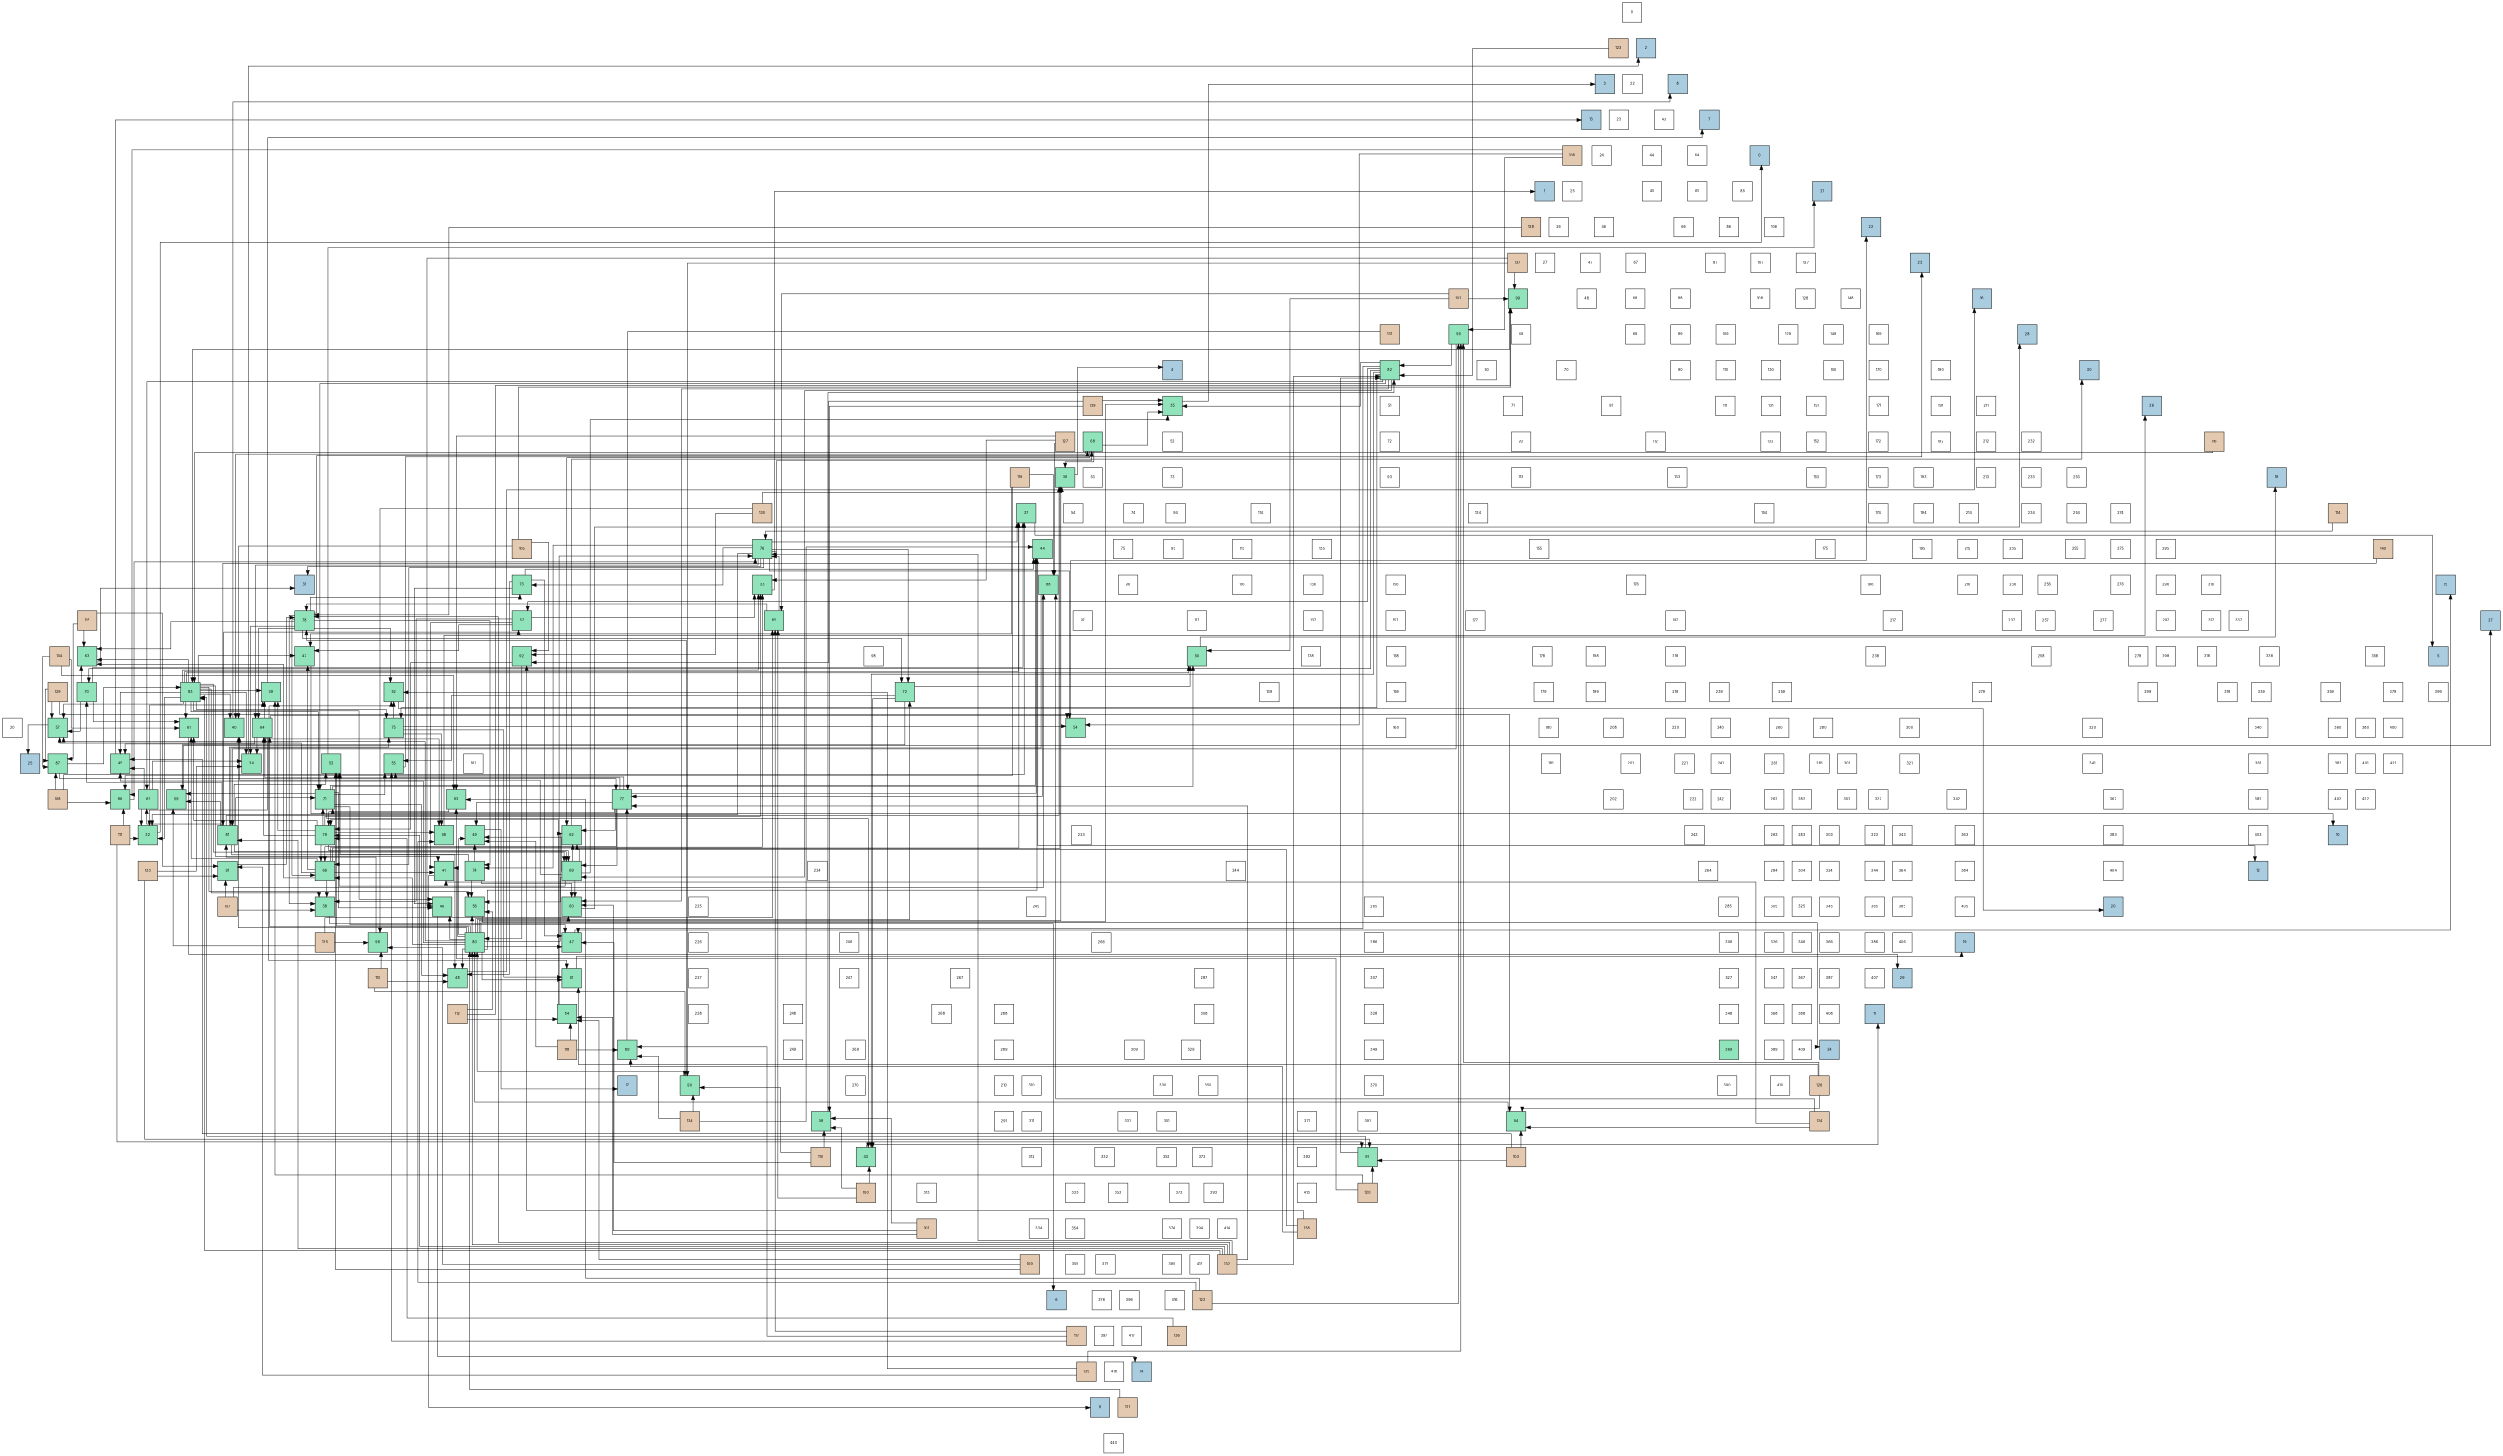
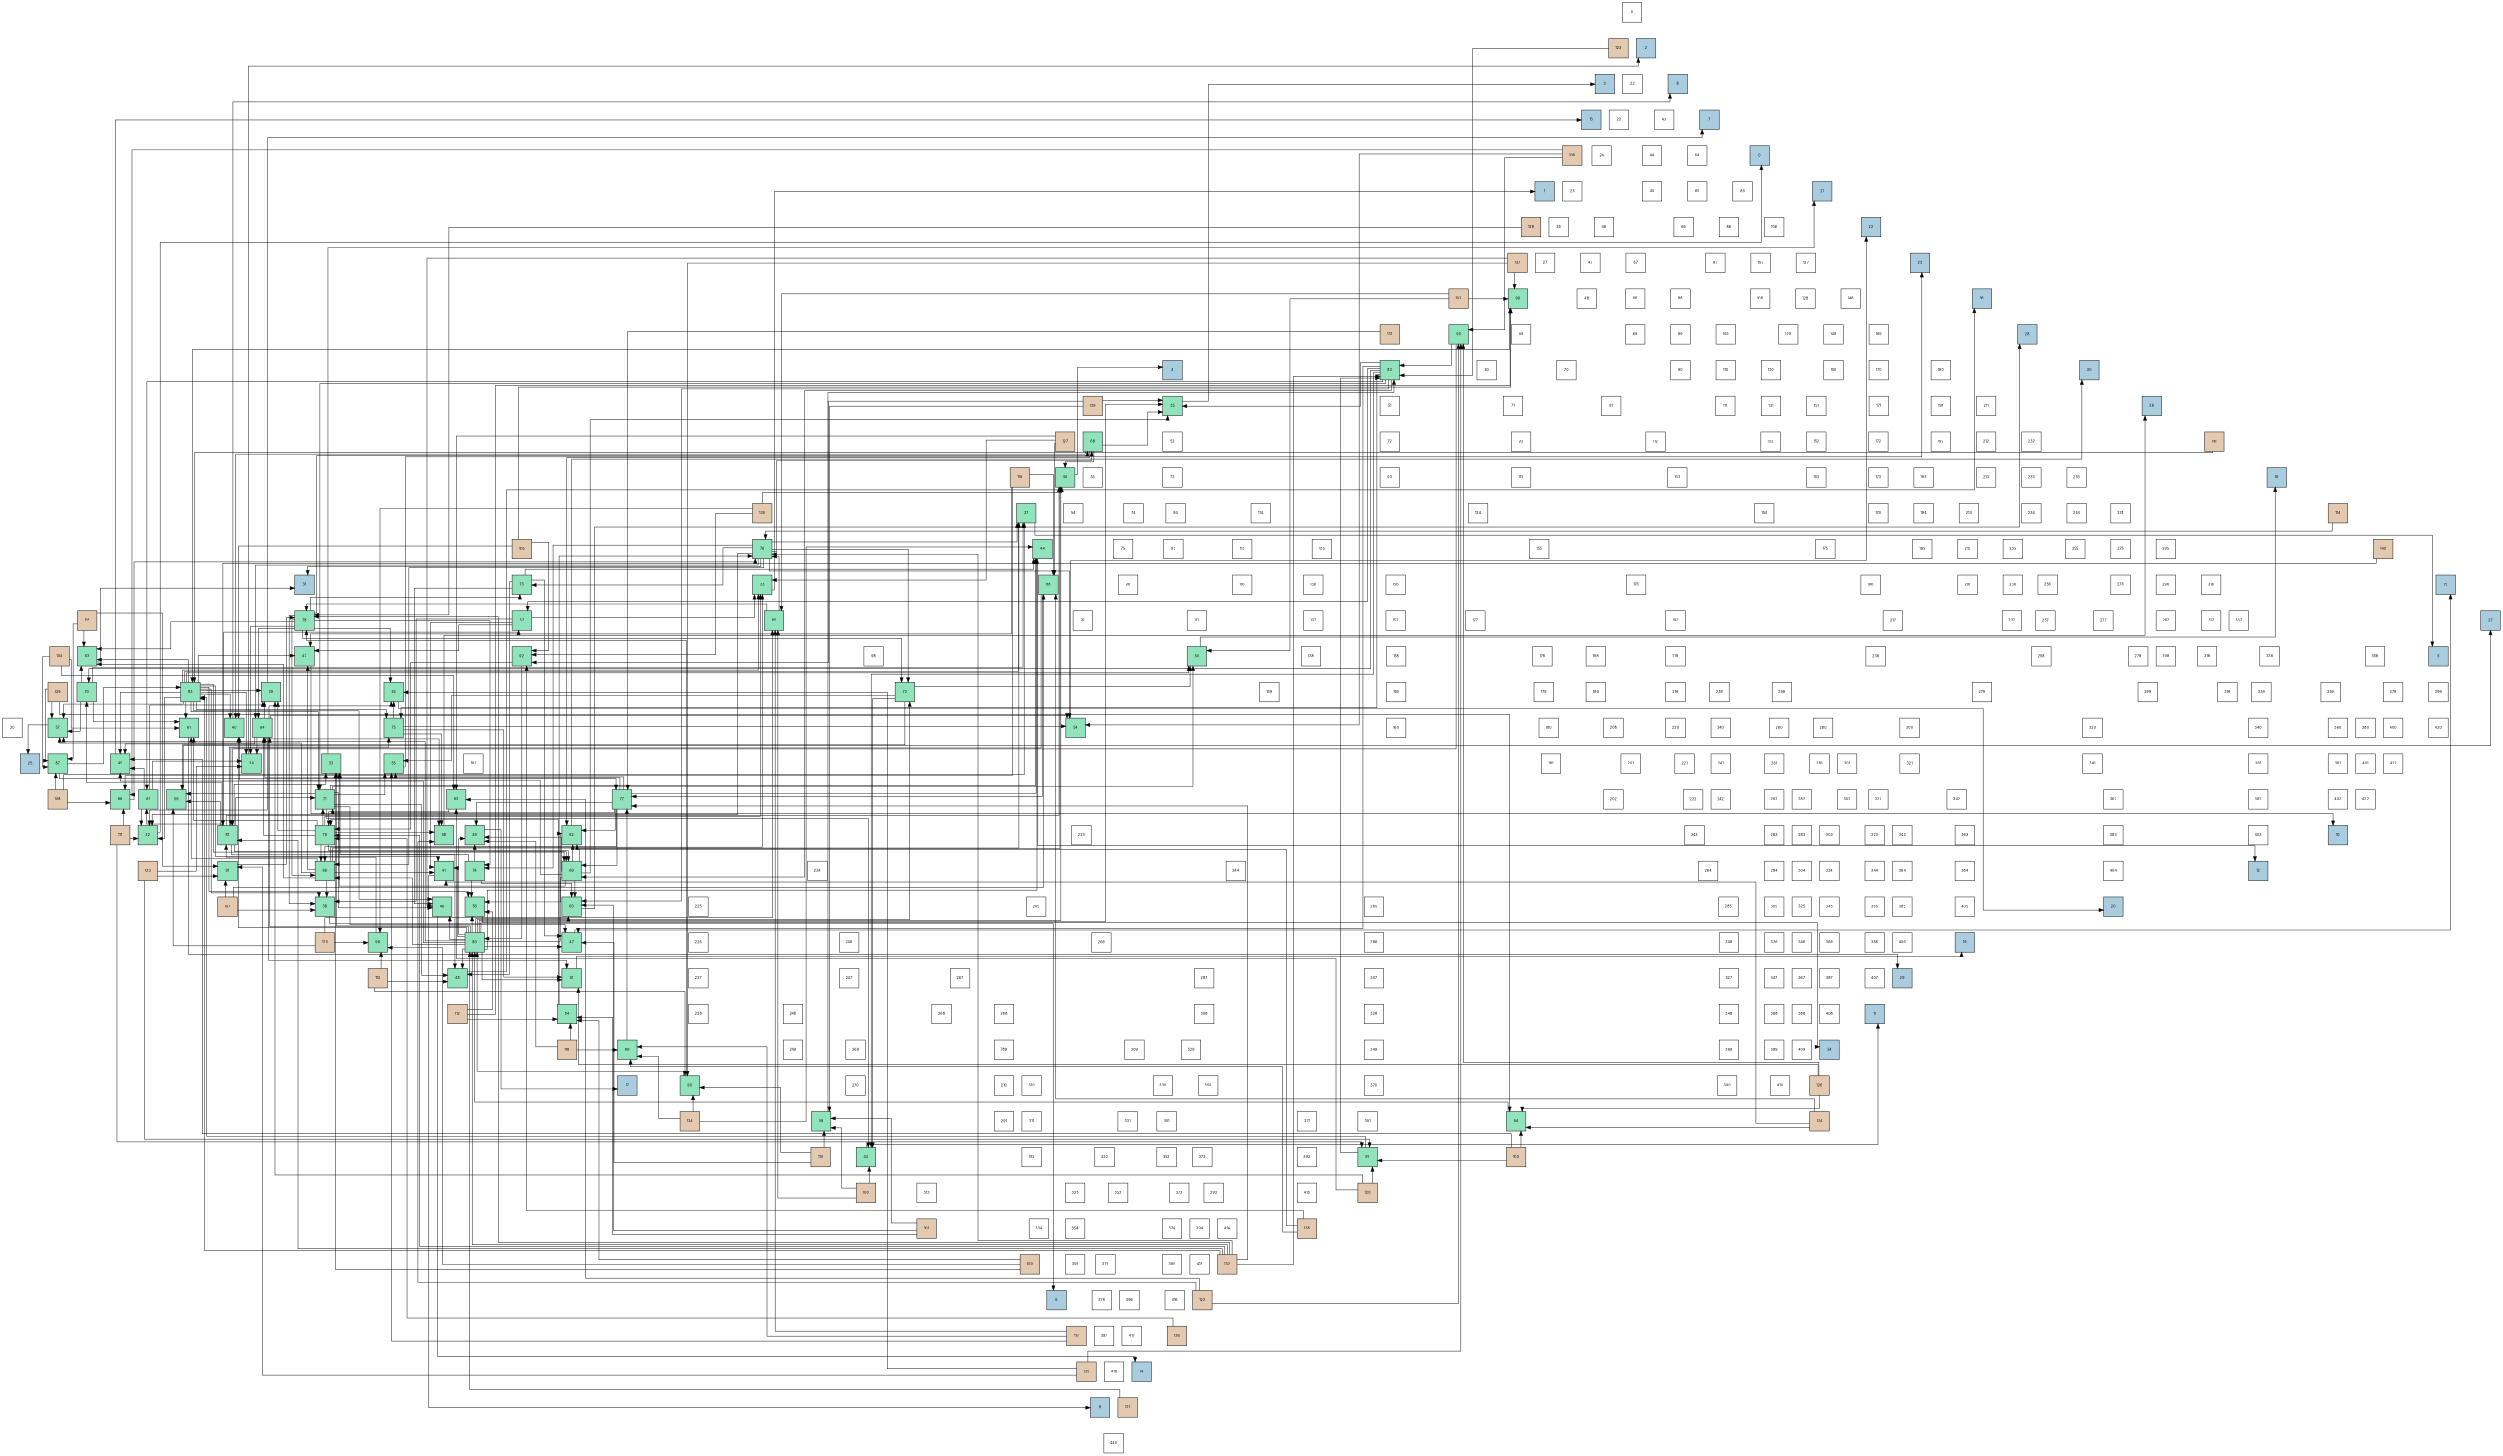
none -> (2438, 728)
(1004, 1050) -> (1004, 1050)
(1729, 1050) -> (1729, 1050)
